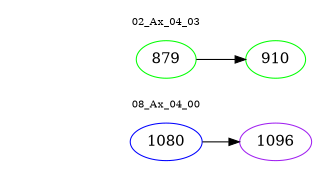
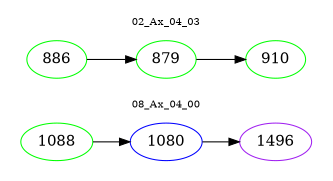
none -> (57, 59)
none -> (57, 142)
(276, 142) -> (276, 142)
